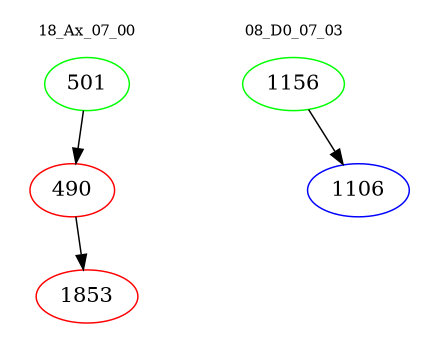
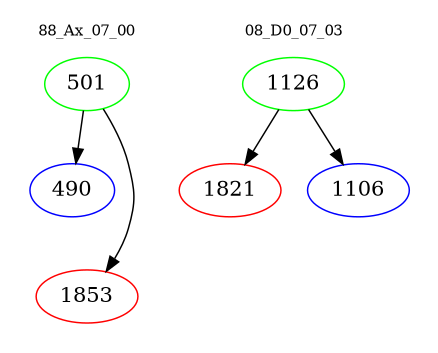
(87, 32) -> (87, 32)
(294, 84) -> (294, 84)
(72, 190) -> (72, 190)
none -> (230, 190)
(79, 236) -> (132, 183)
